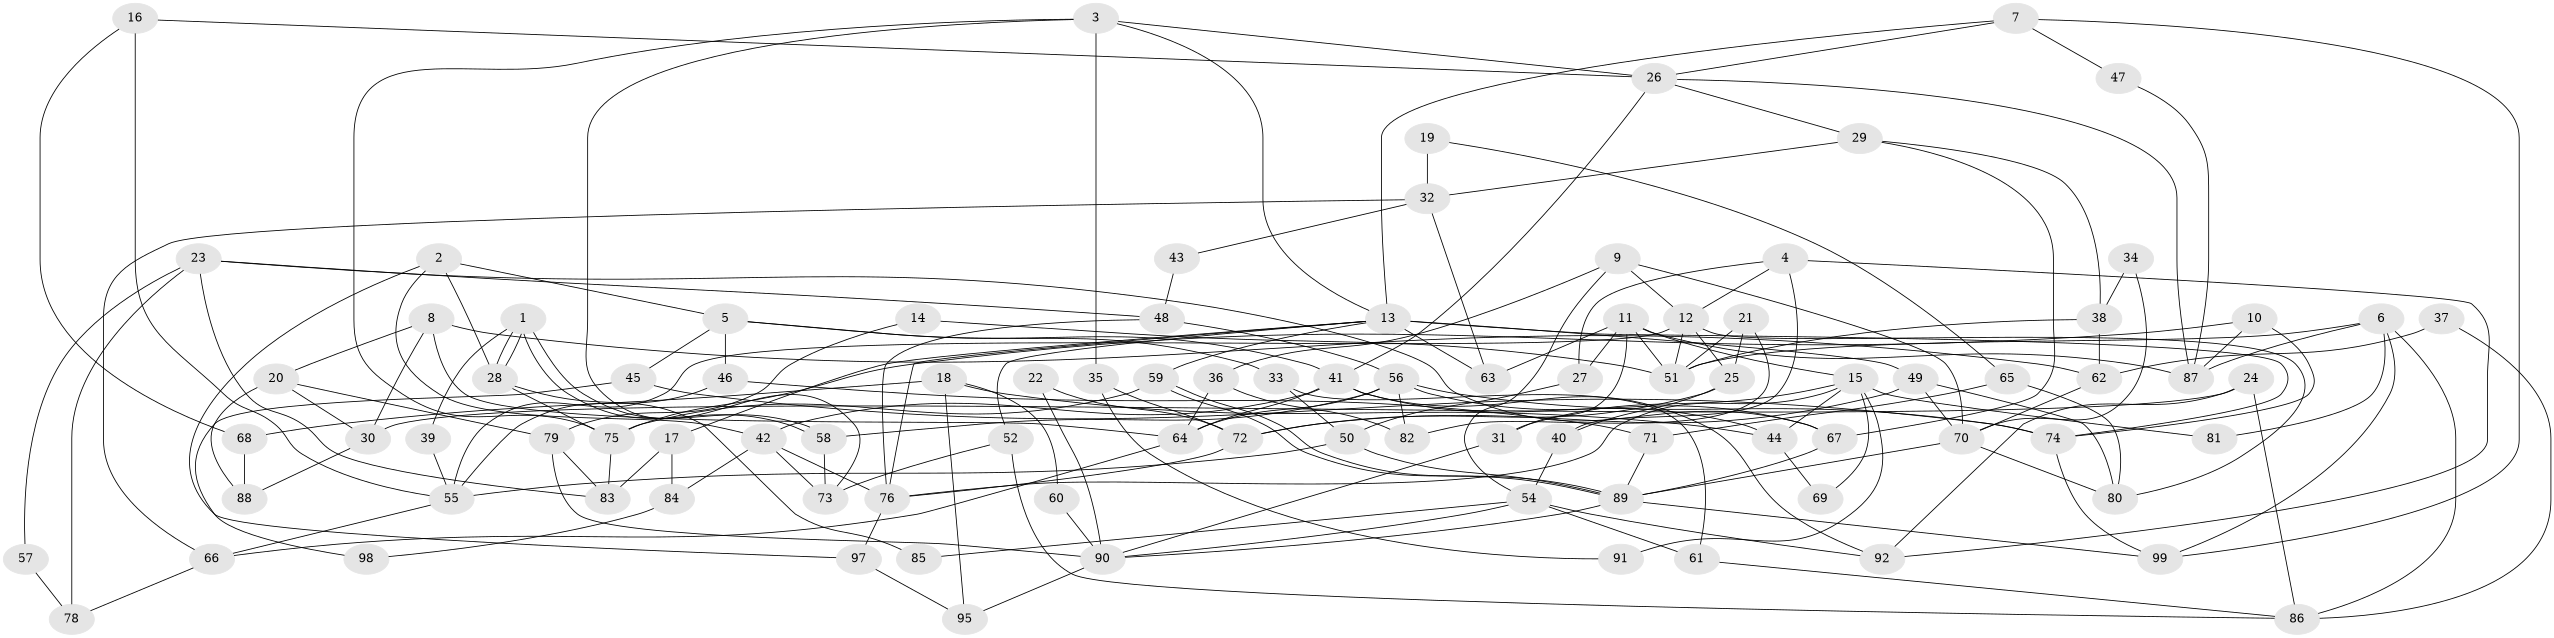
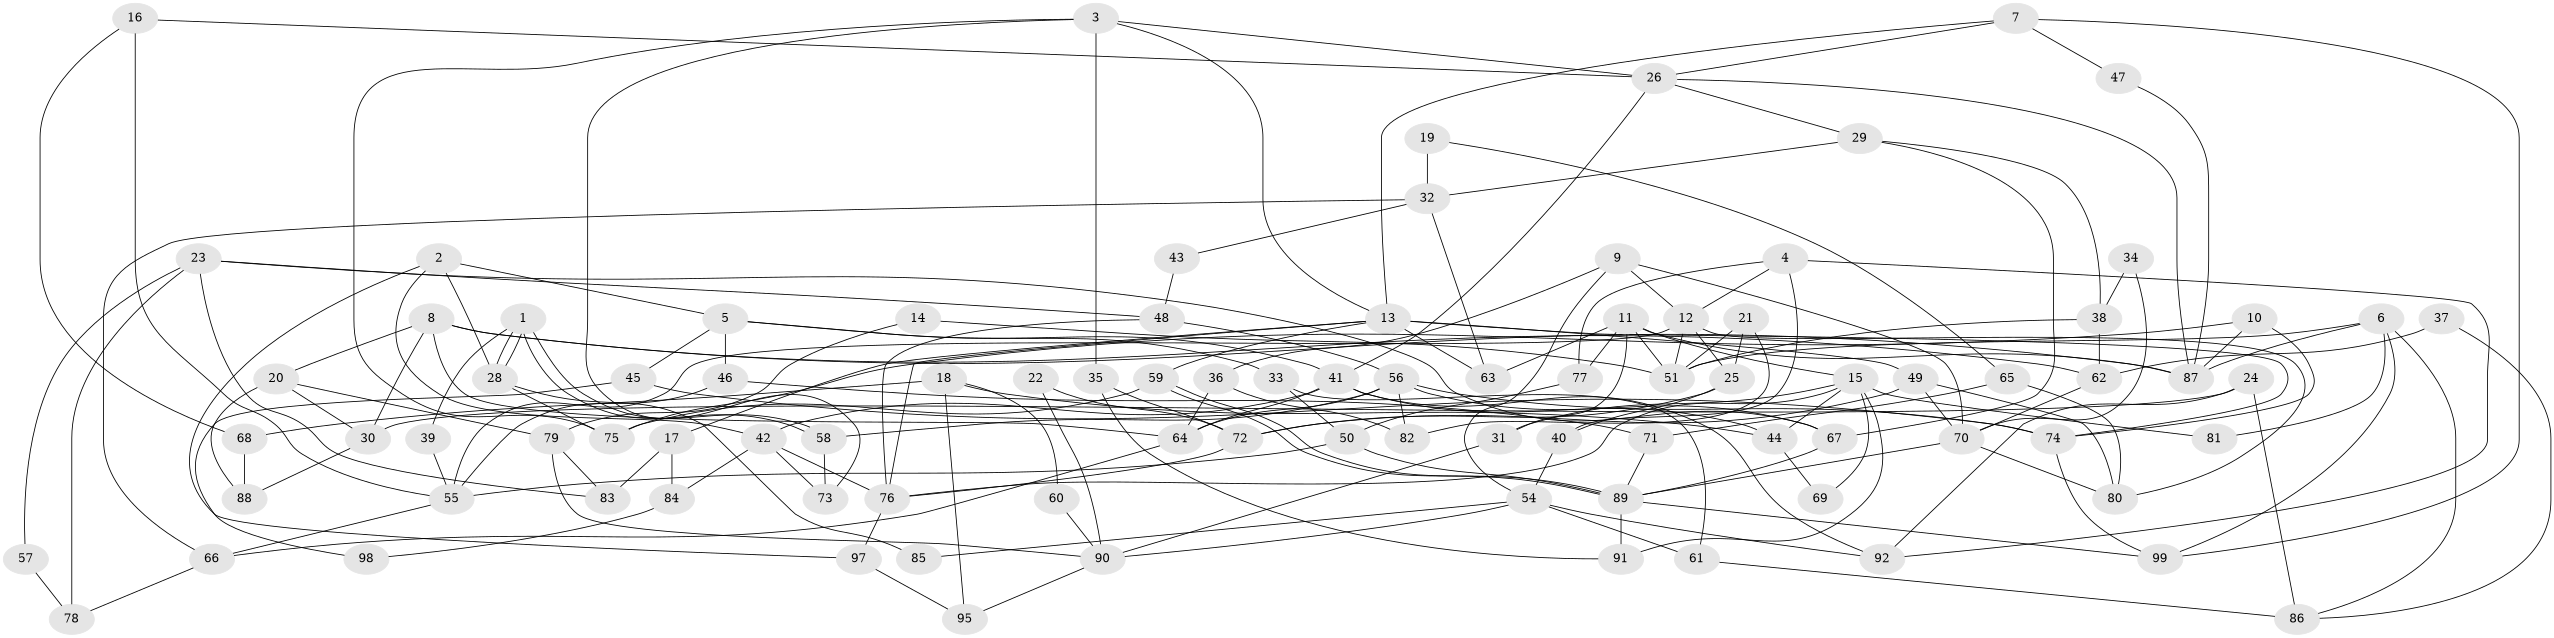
none -> (1311, 349)
(1580, 379) -> (1580, 379)
(1011, 439) -> none
(610, 469) -> none
(1352, 540) -> (1621, 526)
